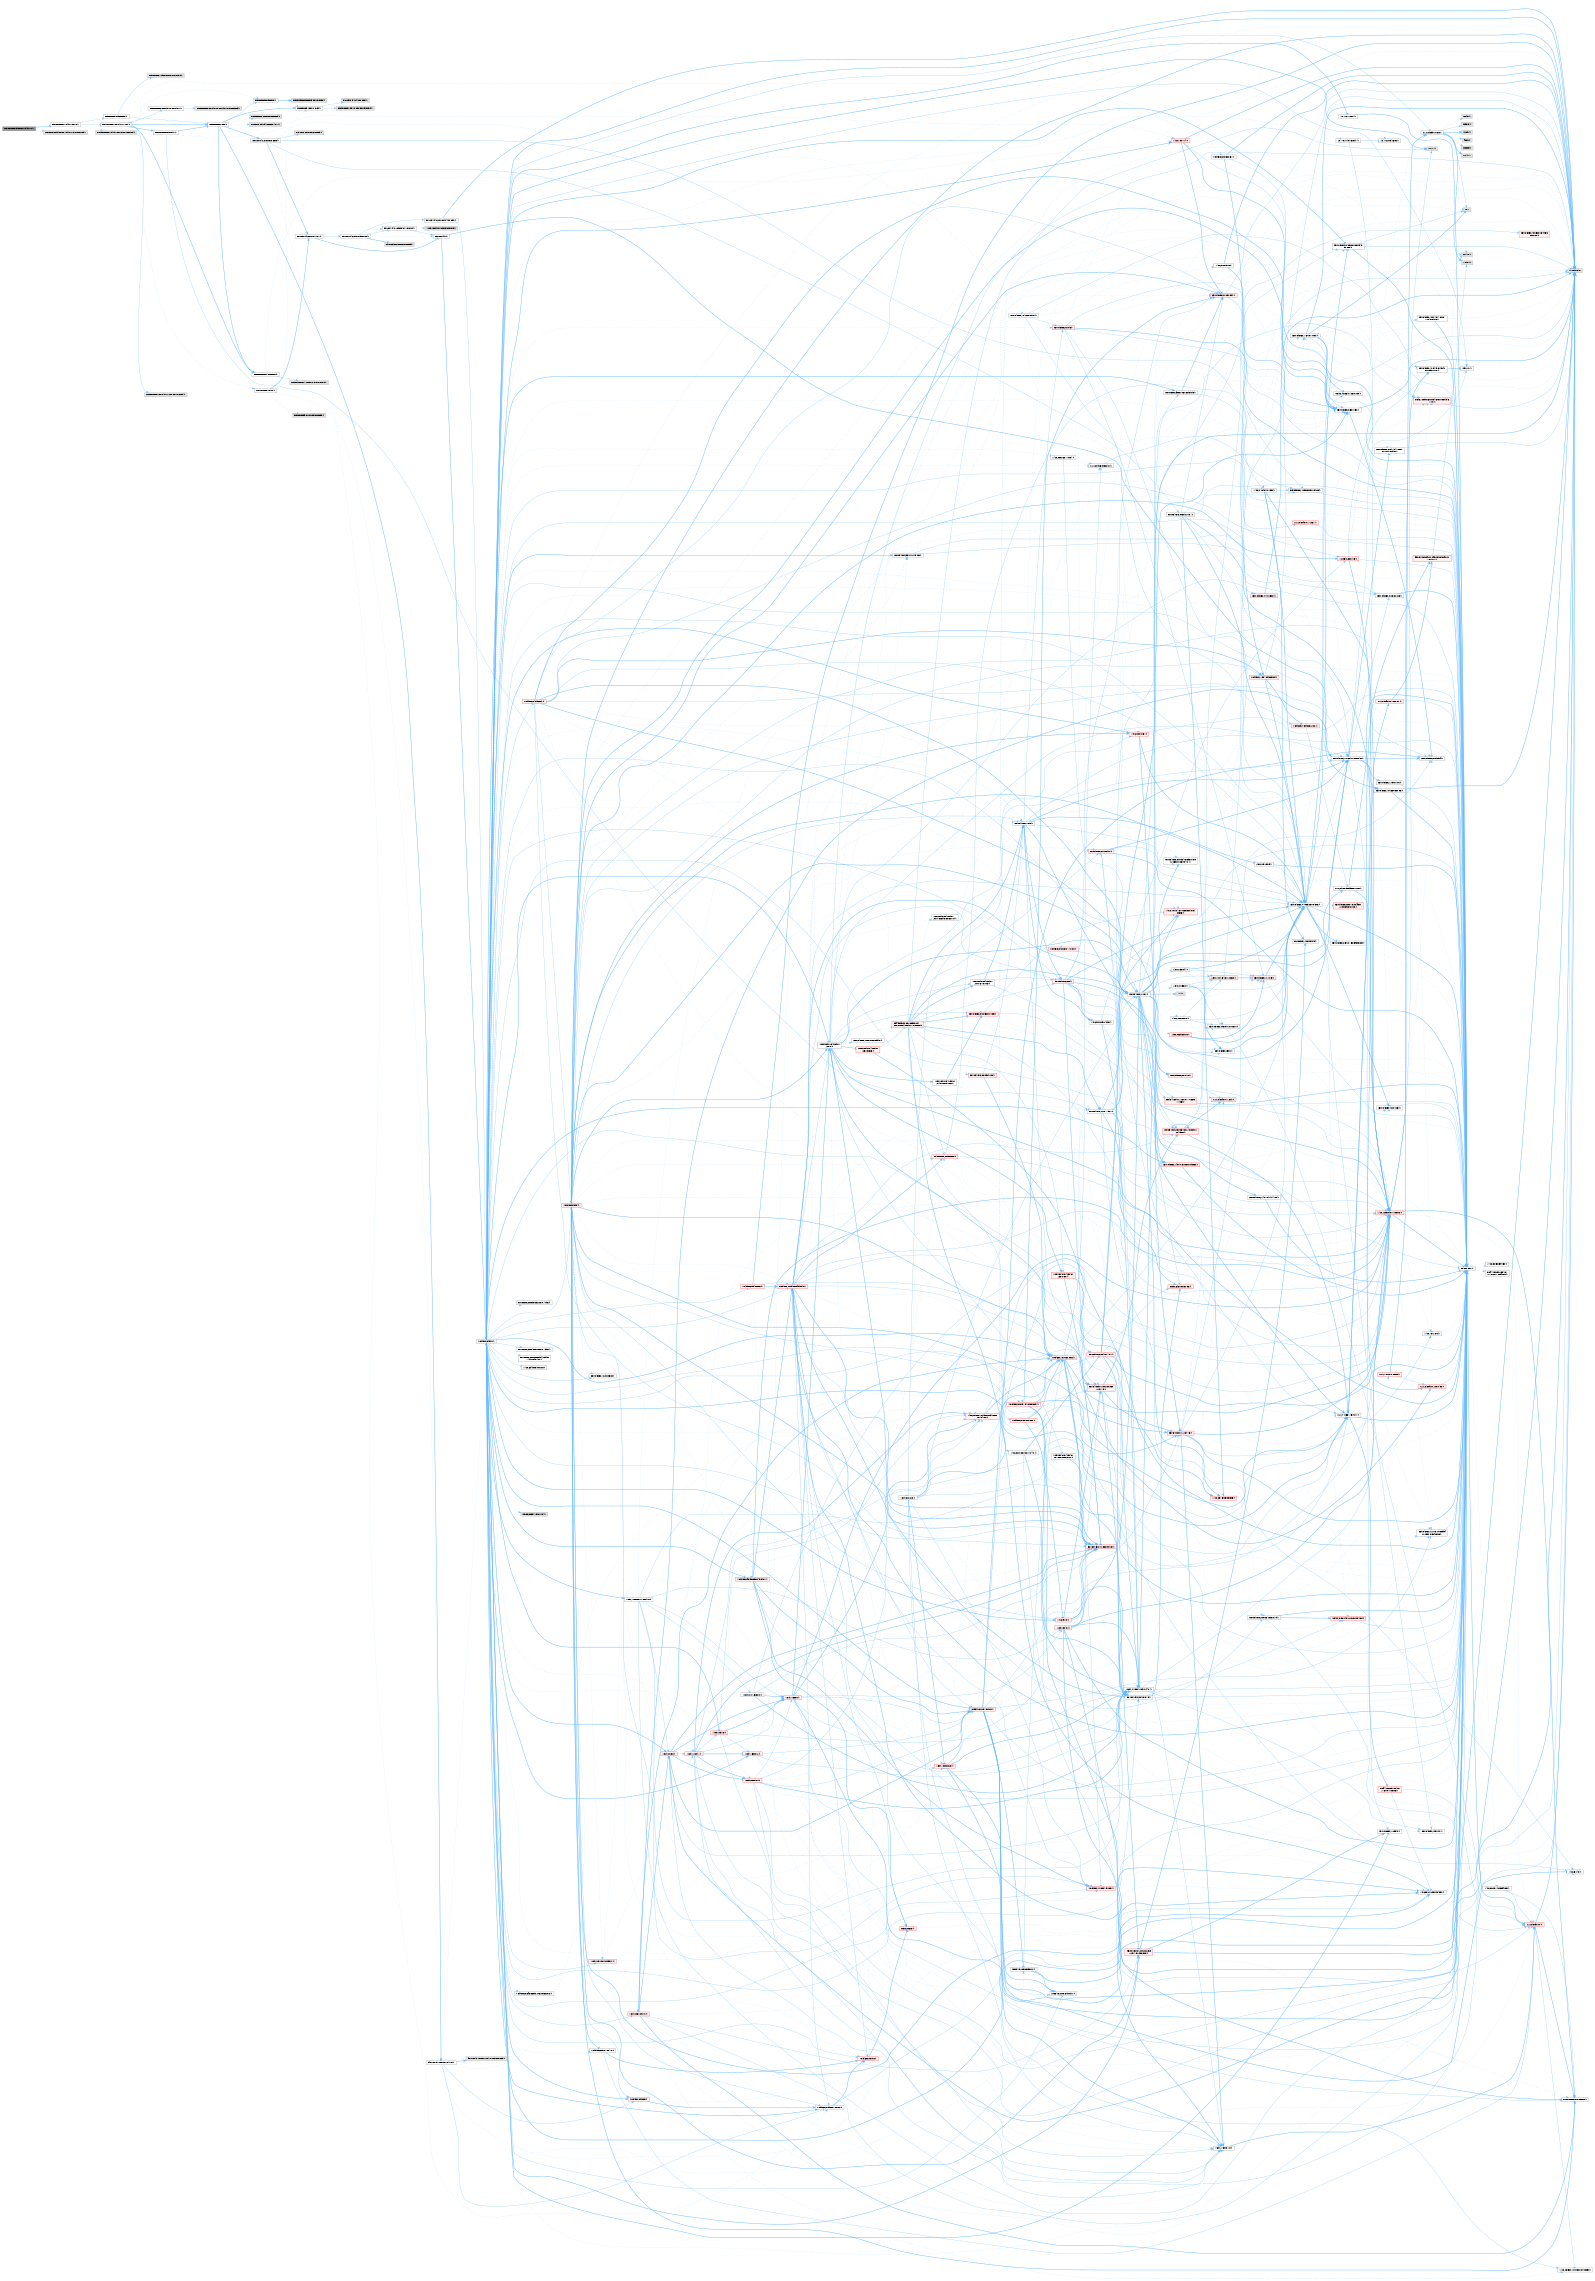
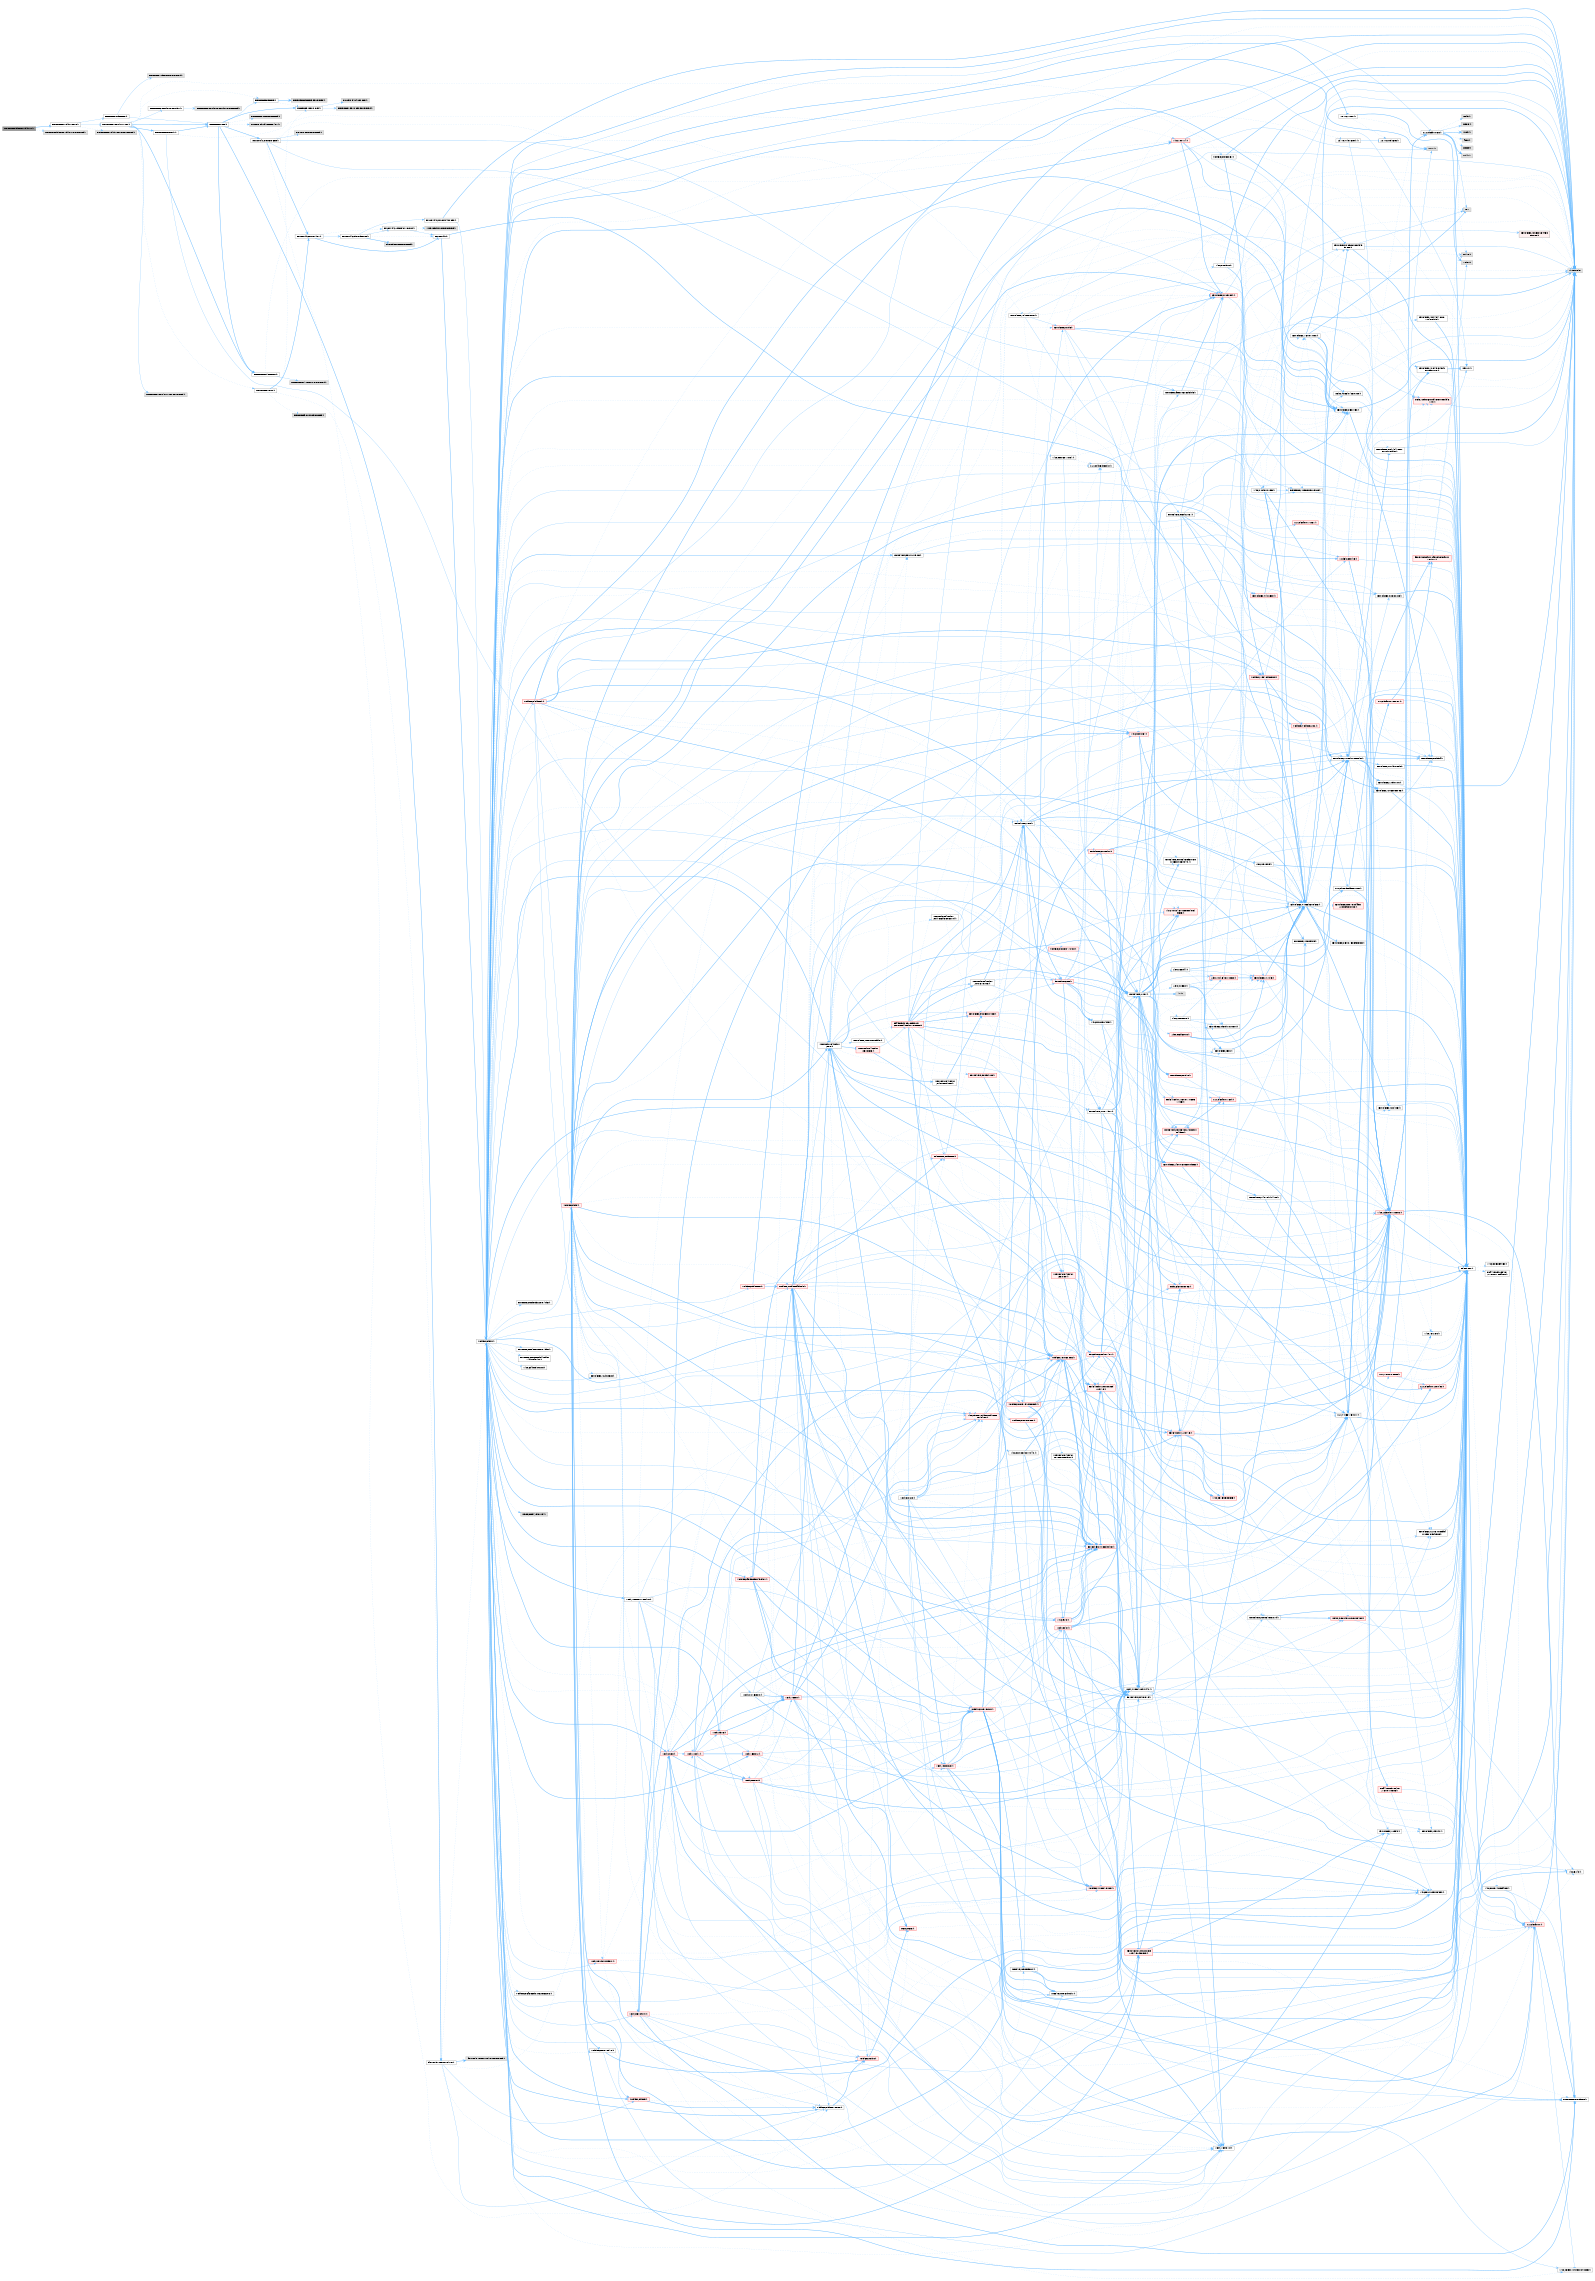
none -> (1390, 767)
